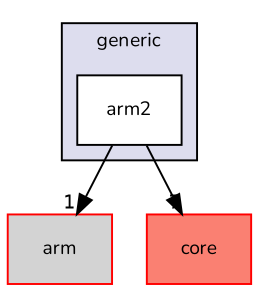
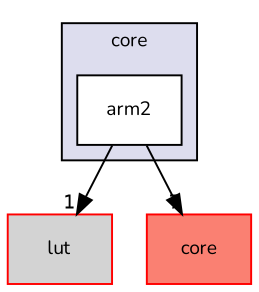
(129, 42) -> (129, 42)
(60, 249) -> (60, 249)
